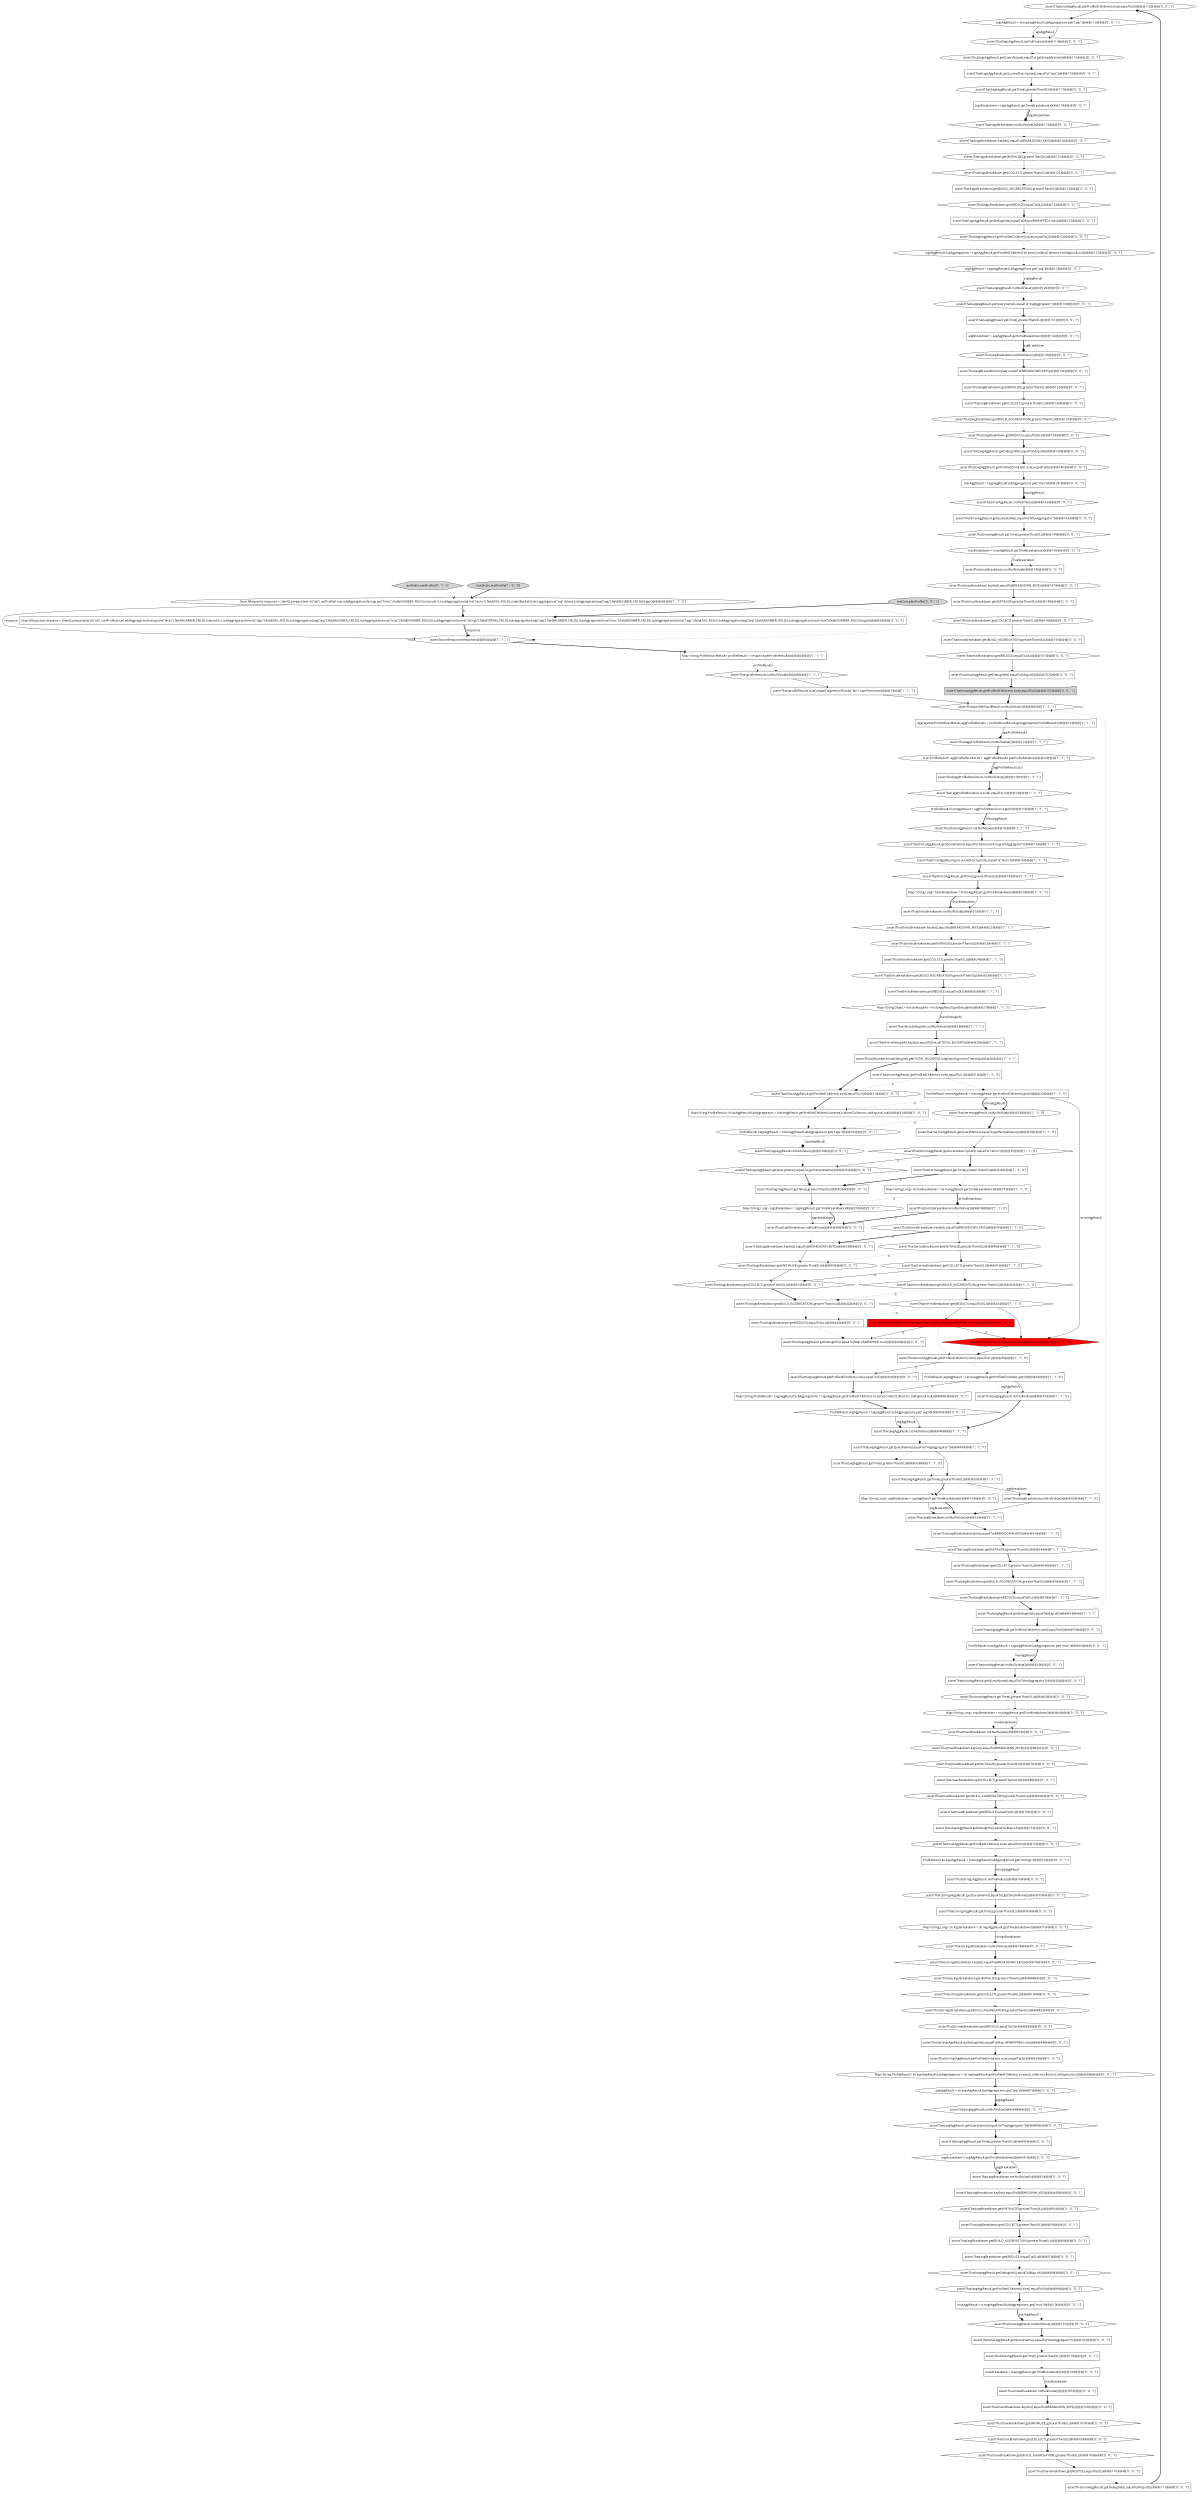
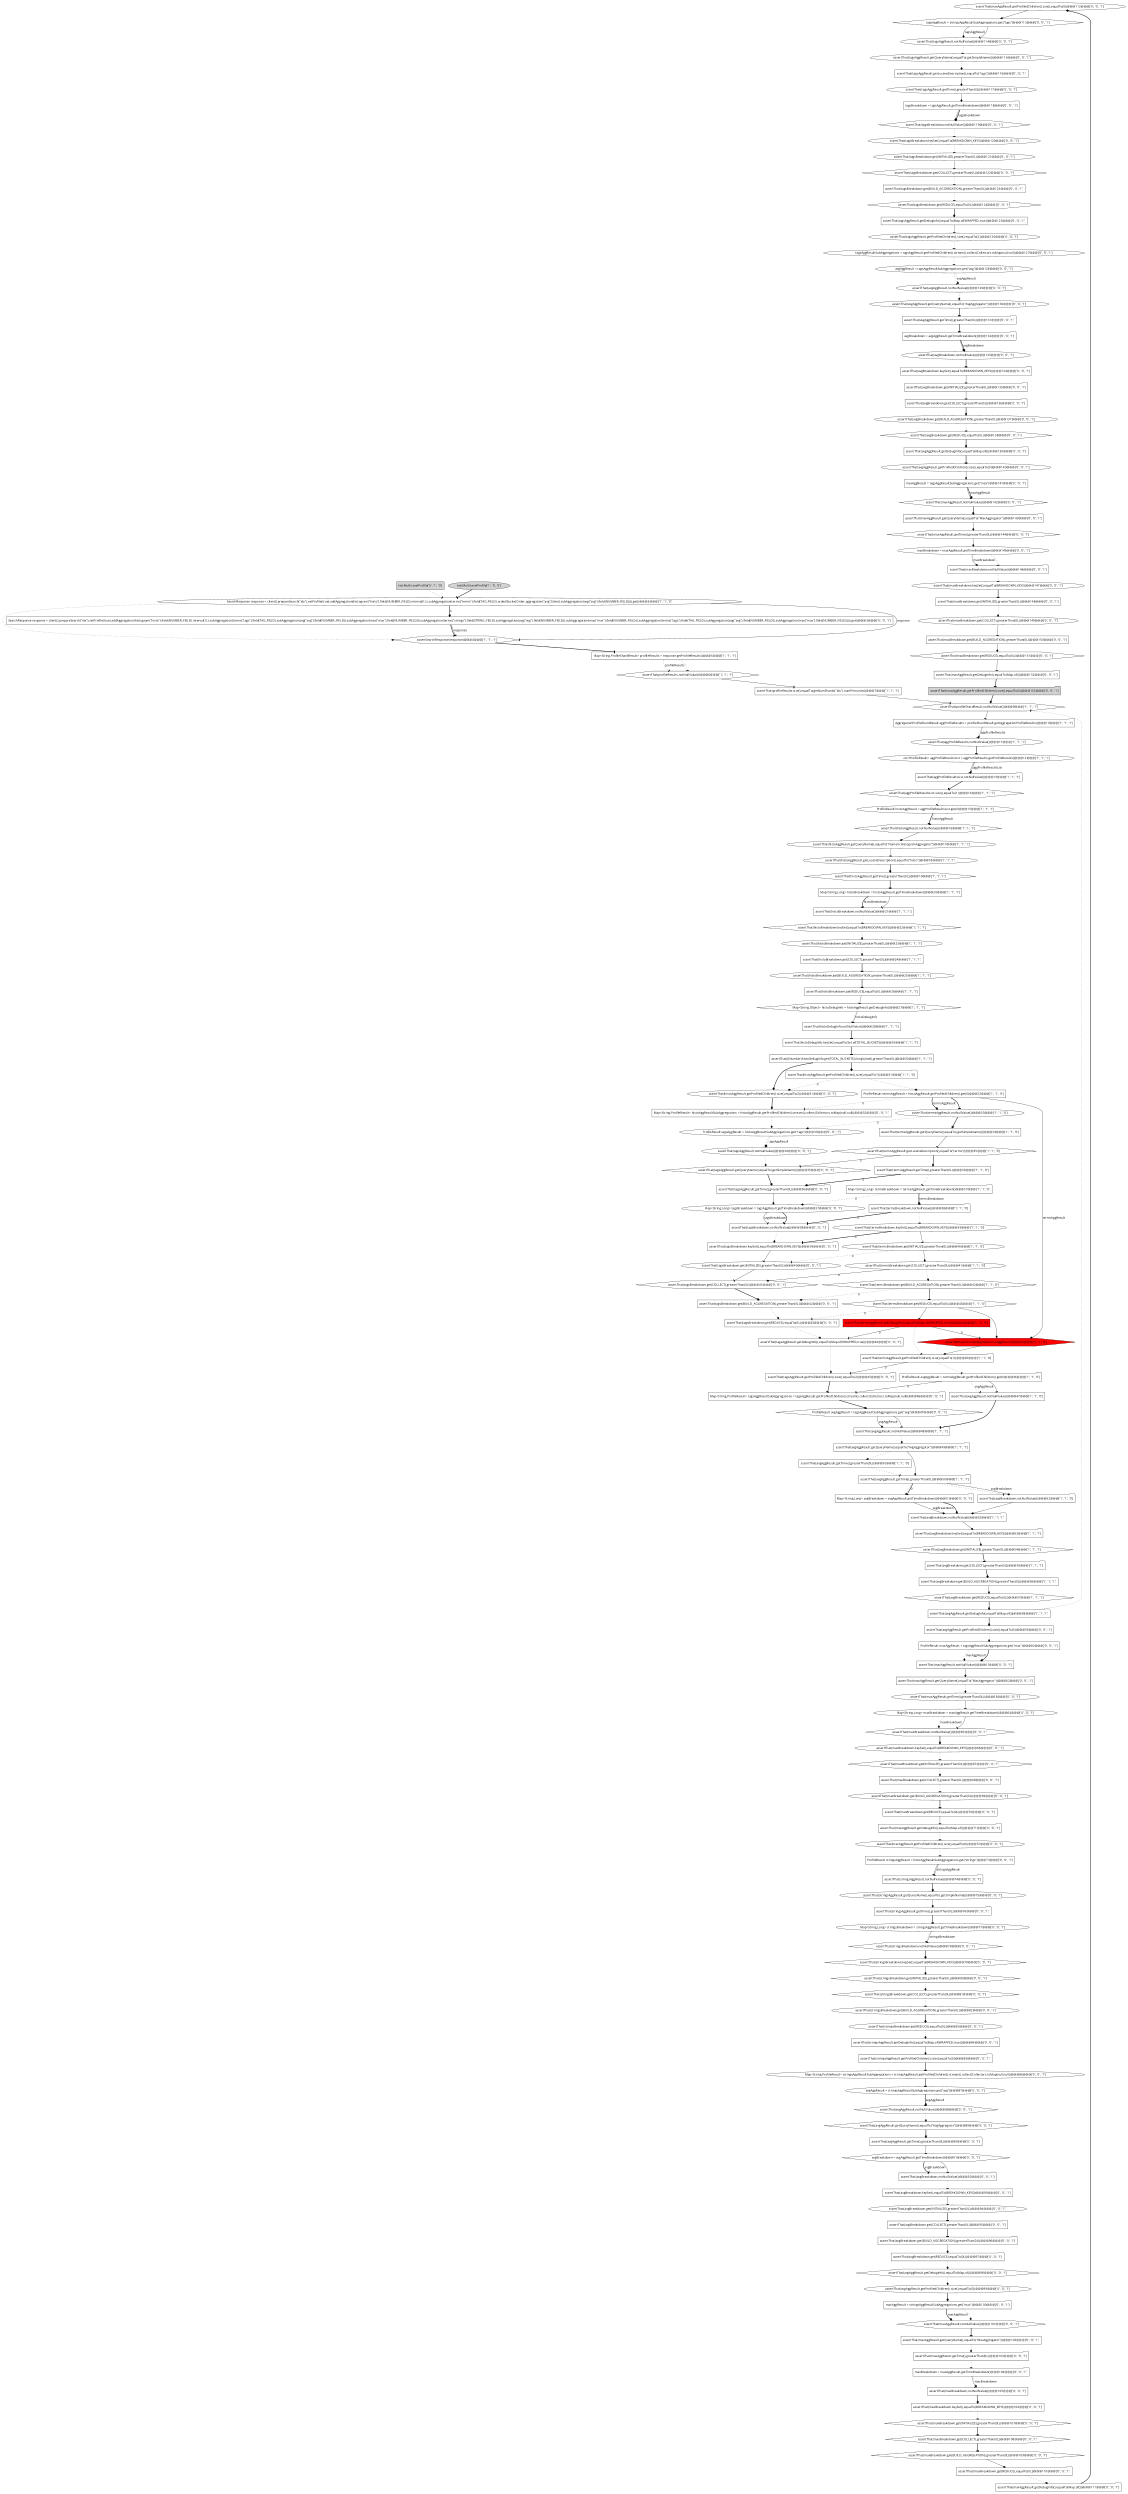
(428, 586) -> (420, 586)
(918, 602) -> none
